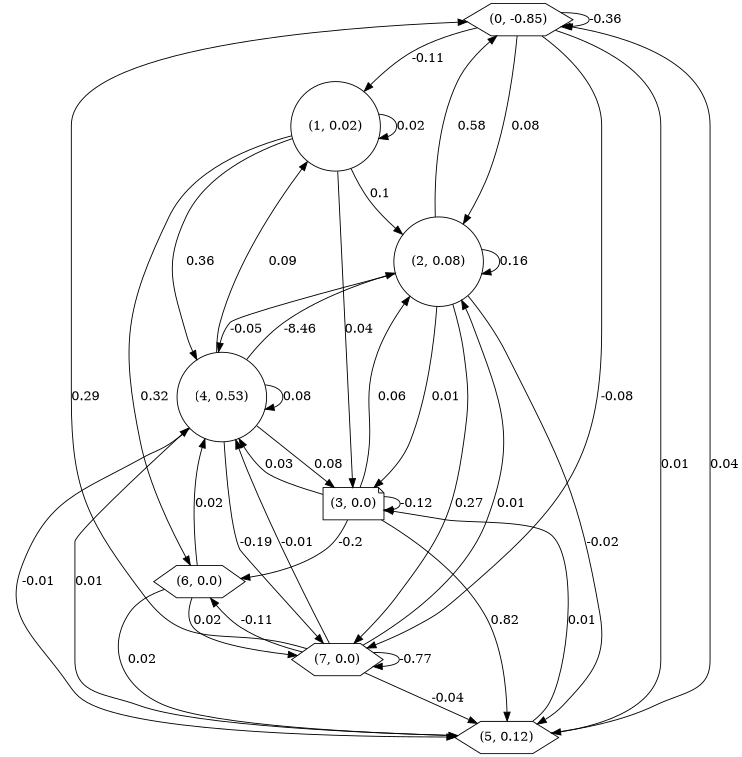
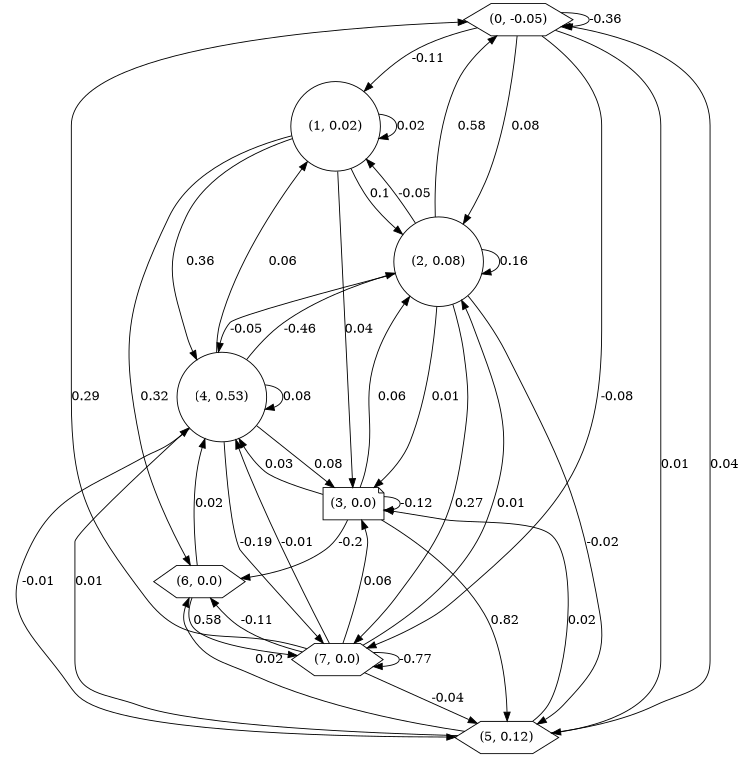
(518, 20) -> (518, 20)
none -> (395, 194)
(283, 262) -> (283, 262)
(300, 329) -> (300, 329)
none -> (360, 587)
(208, 621) -> (208, 621)
(582, 621) -> (582, 621)
(173, 708) -> (306, 695)
